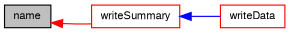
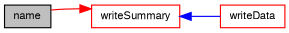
(77, 24) -> (66, 9)
